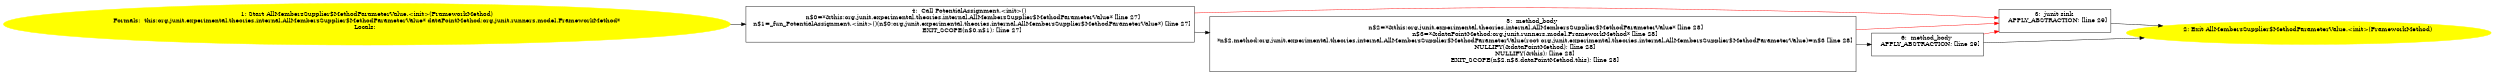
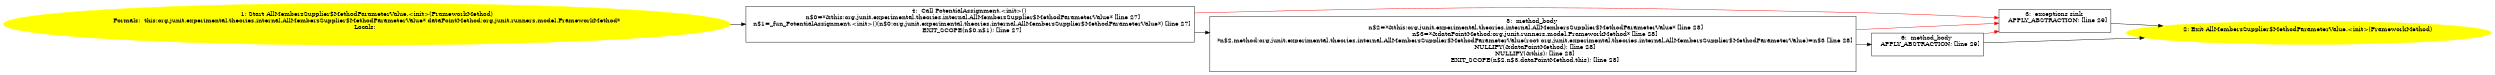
(2055, 21) -> (2055, 21)
